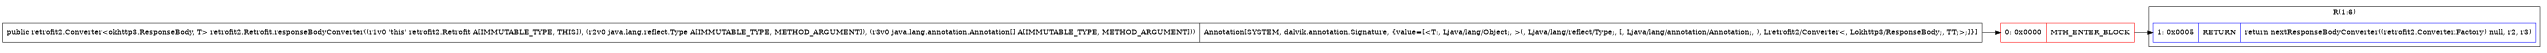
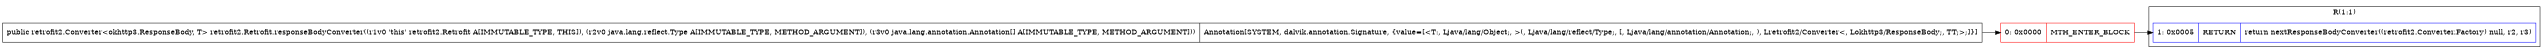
(2344, 13) -> (2344, 13)
